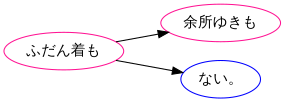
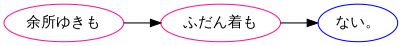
(137, 38) -> (137, 23)
